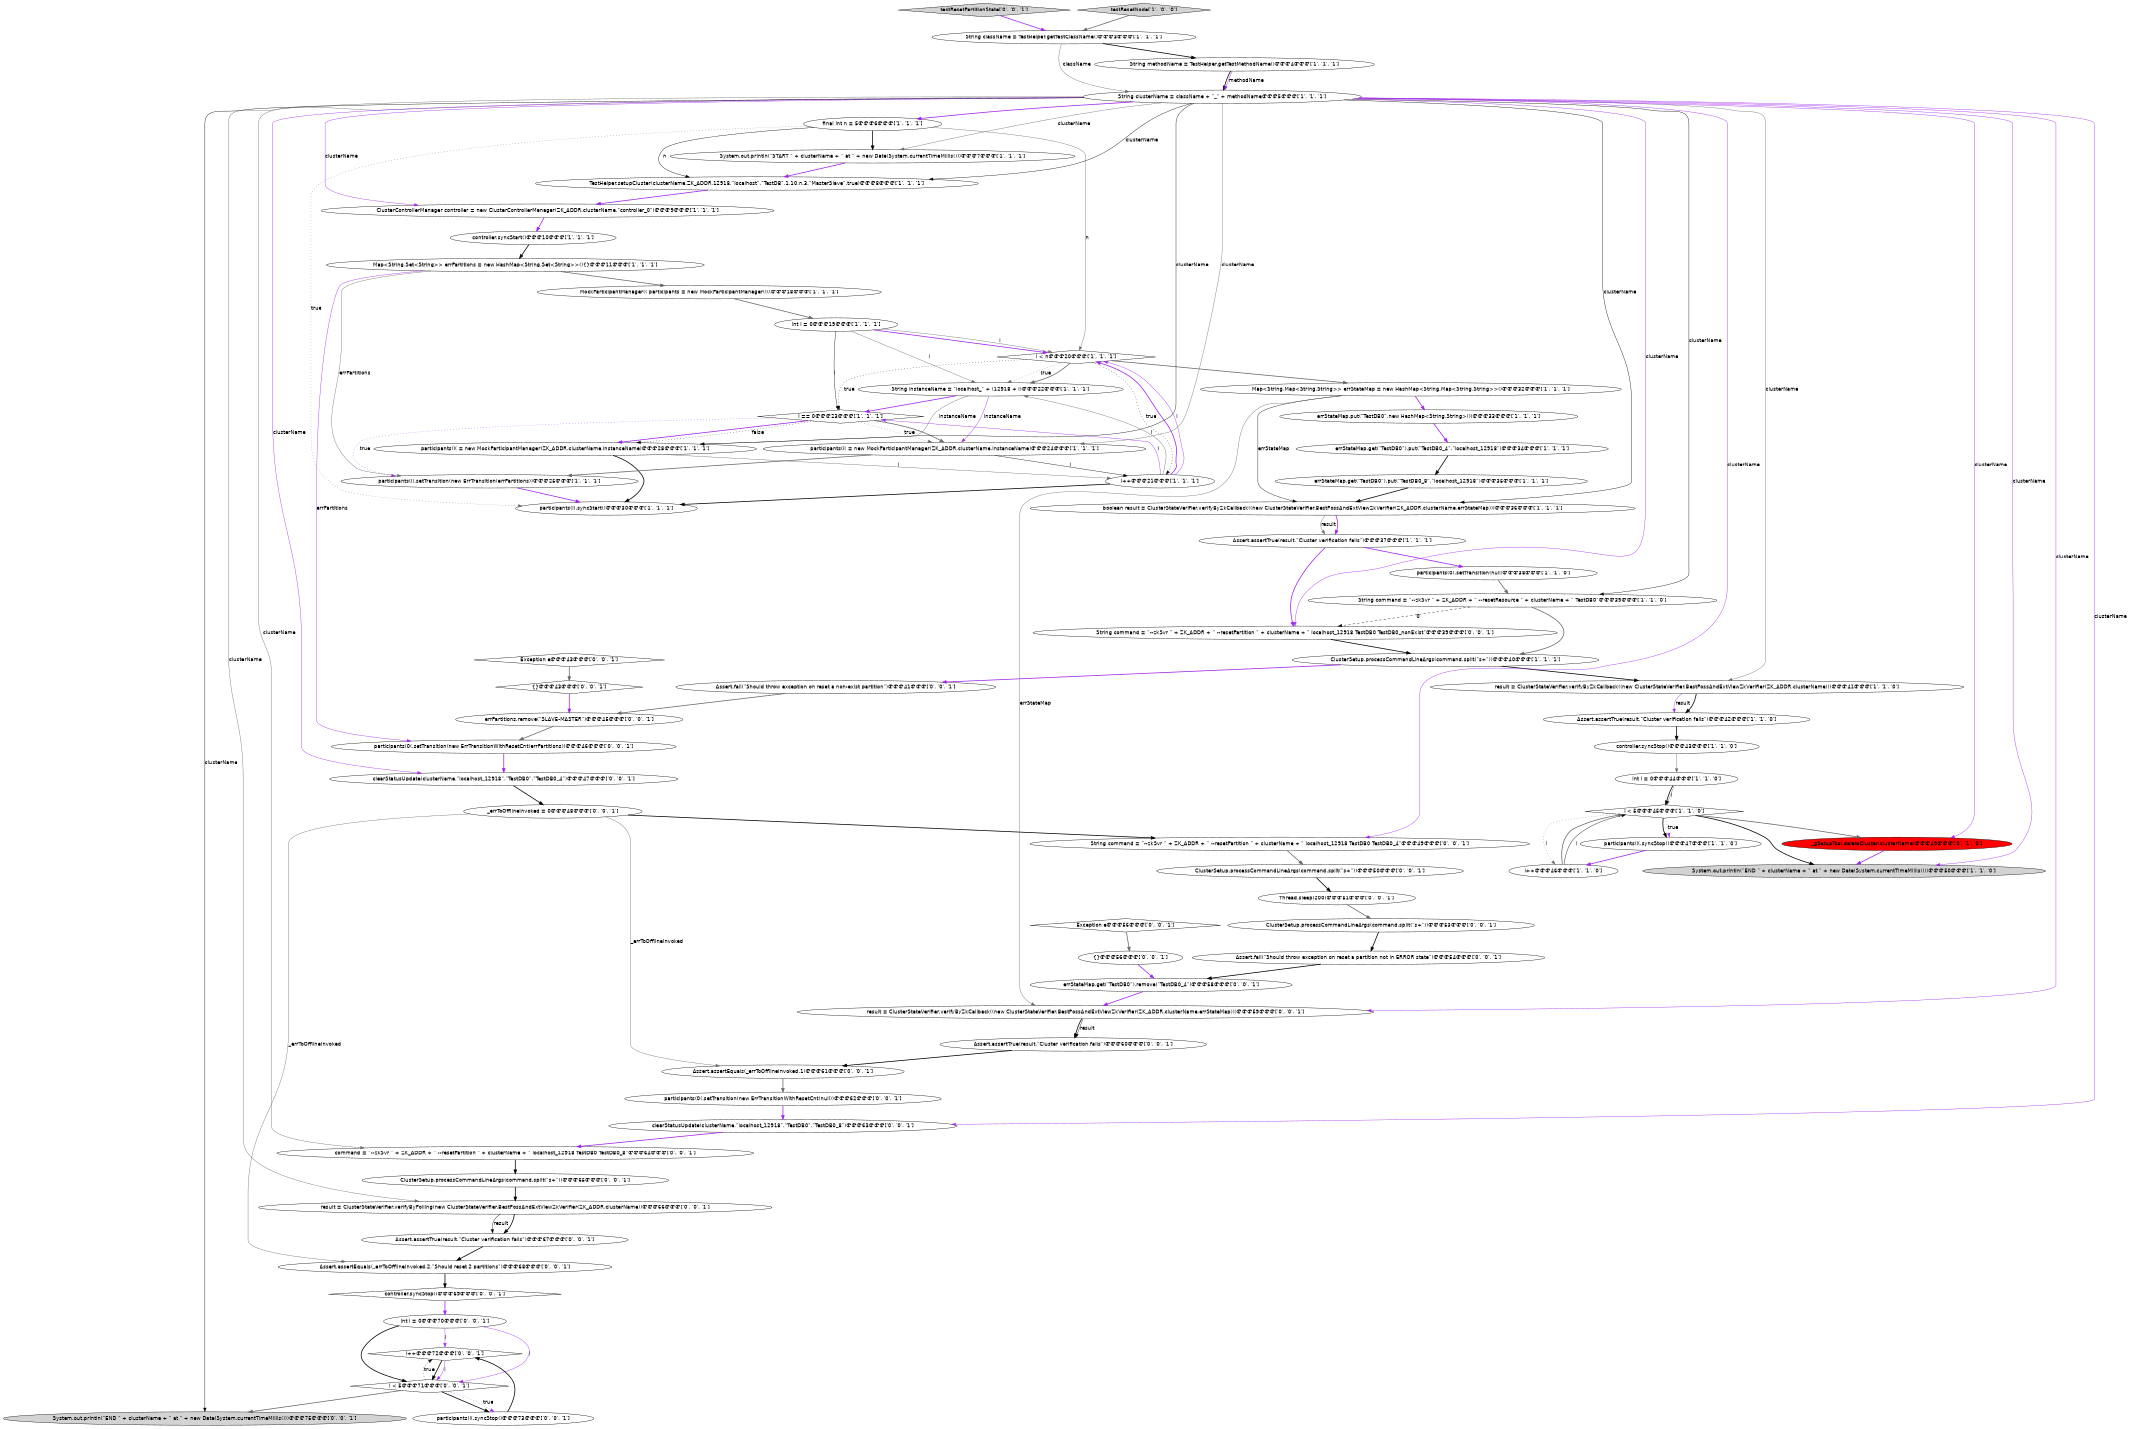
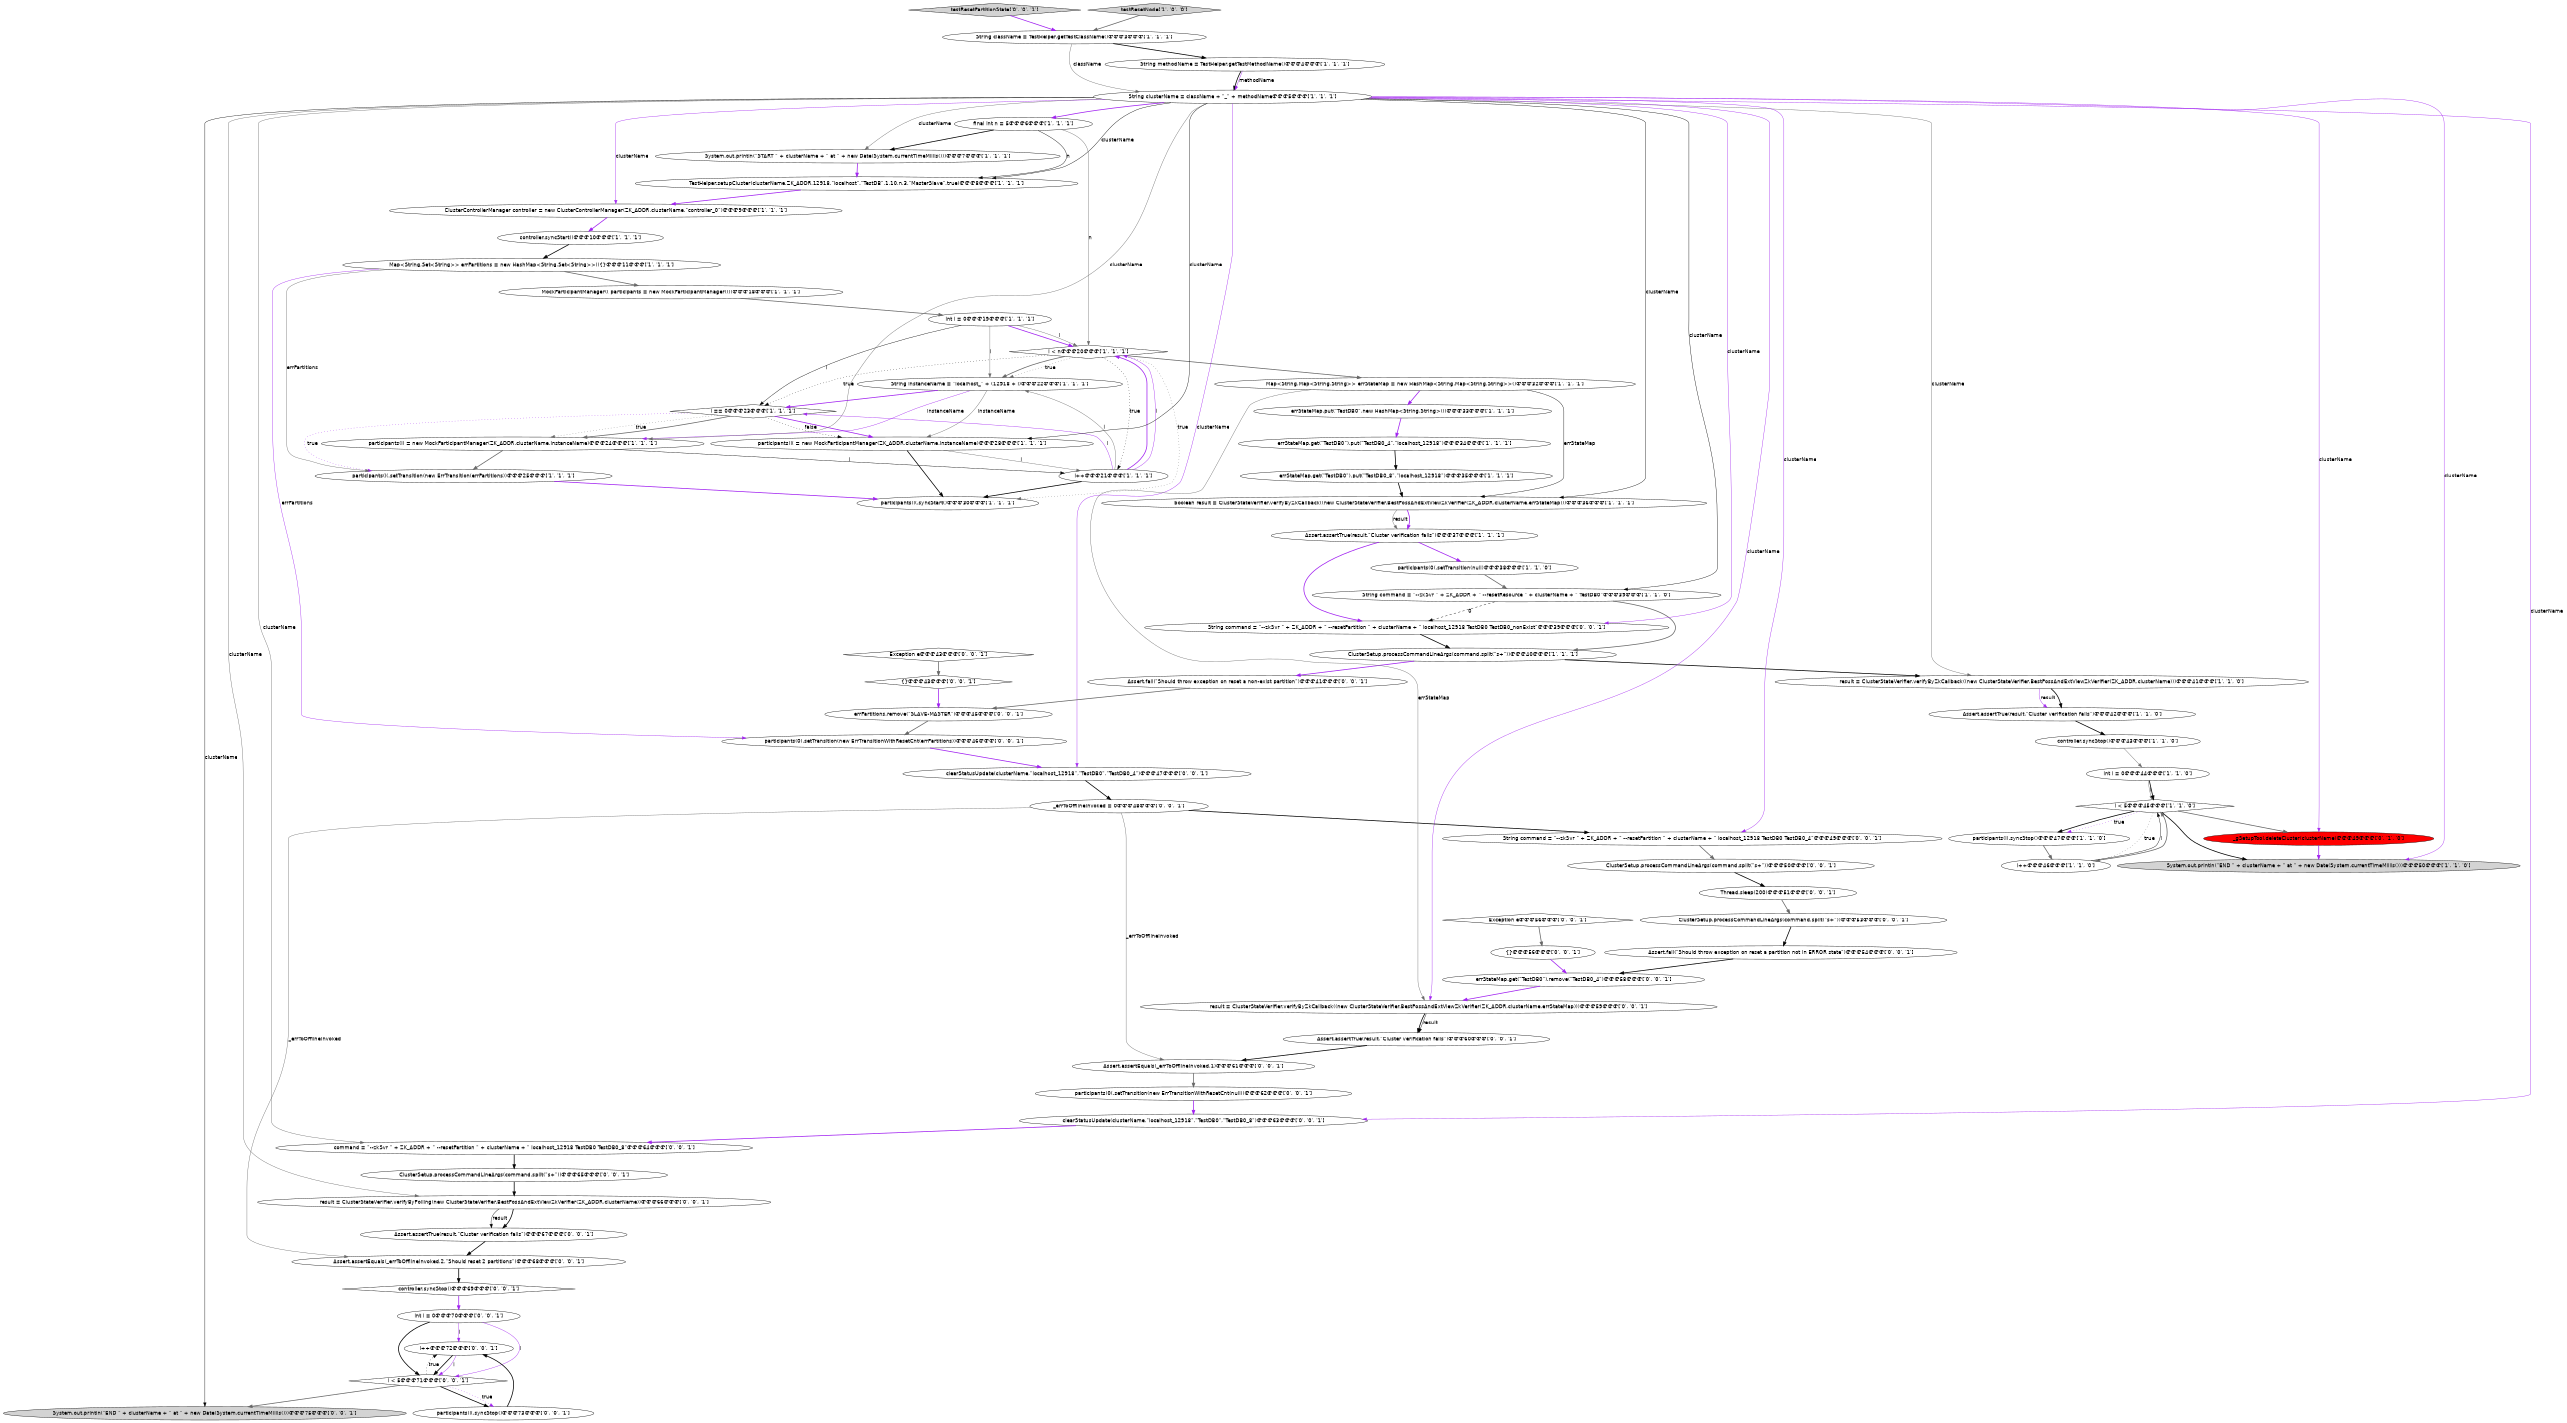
(319, 187) -> (1173, 480)
(1546, 844) -> (2150, 839)
(1618, 857) -> (2047, 851)
(445, 1354) -> (459, 1349)
